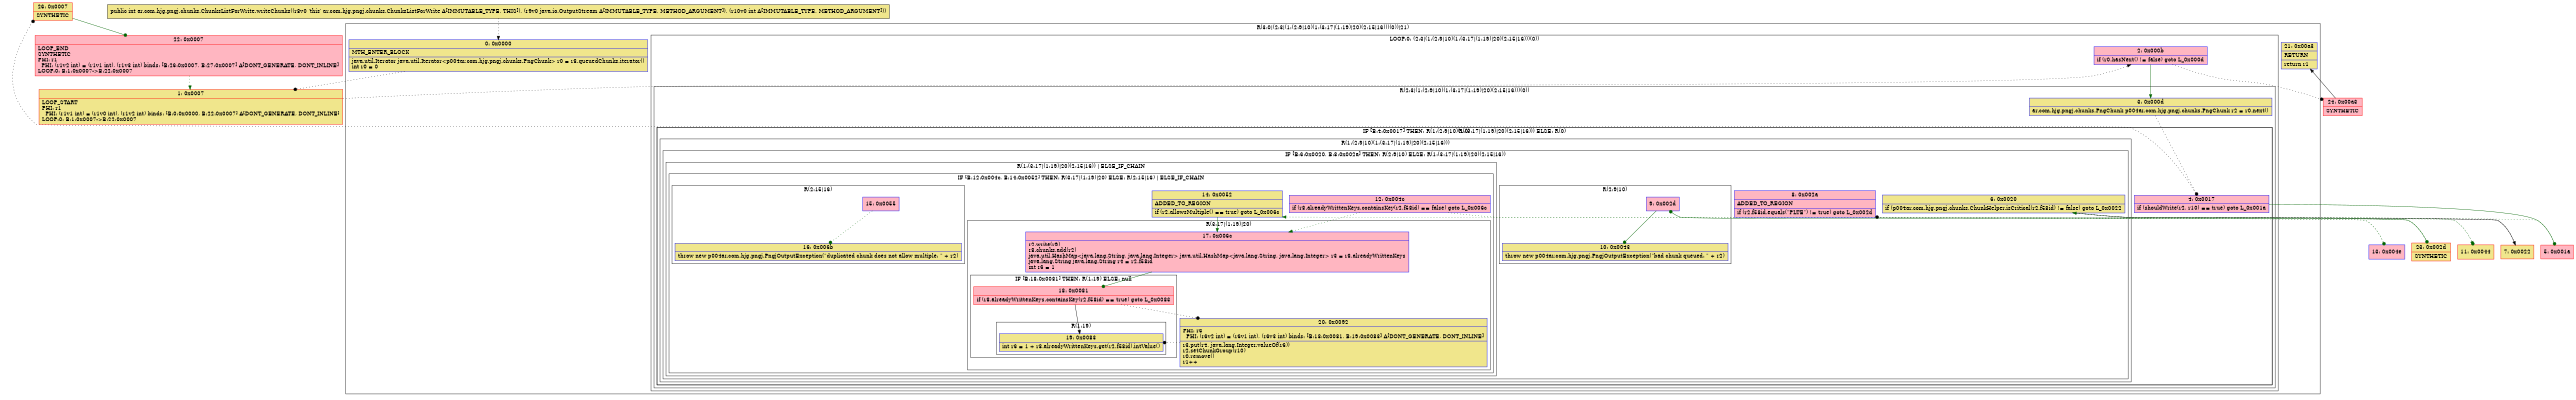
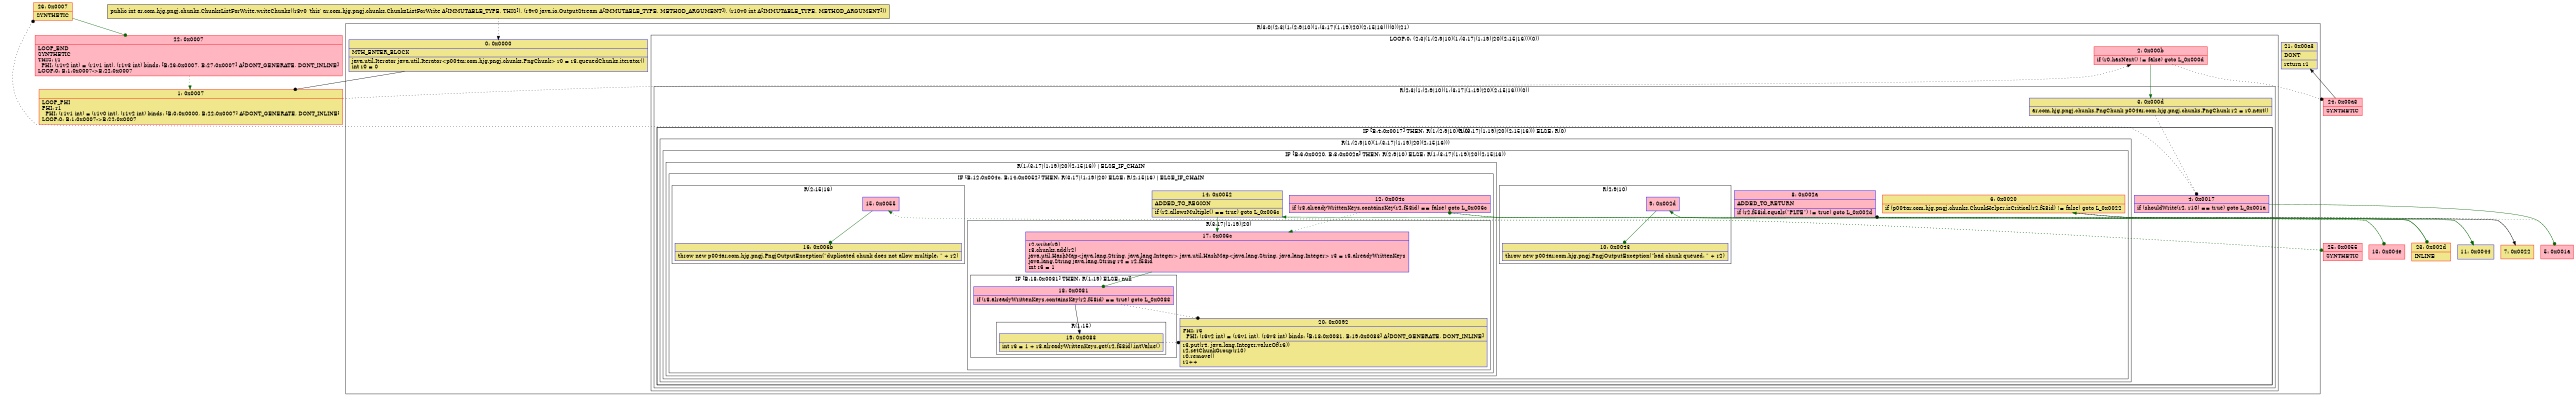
(2296, 55) -> (2292, 55)
(2151, 56) -> (2151, 56)
(49, 60) -> (50, 60)
(351, 80) -> (351, 80)
(60, 103) -> (56, 103)
(1765, 204) -> (1766, 204)
(2004, 204) -> (2004, 204)
(2277, 217) -> (2277, 217)
(1842, 218) -> (1842, 218)
none -> (1969, 218)
(2055, 218) -> (2055, 218)
(2156, 218) -> (2156, 218)
(852, 226) -> (852, 226)
none -> (2343, 252)
(2387, 252) -> (2387, 252)
(2476, 252) -> (2476, 252)
(2431, 256) -> (2425, 256)
(1074, 296) -> (1074, 296)
(1081, 326) -> (1081, 326)
(1173, 343) -> (1170, 343)
